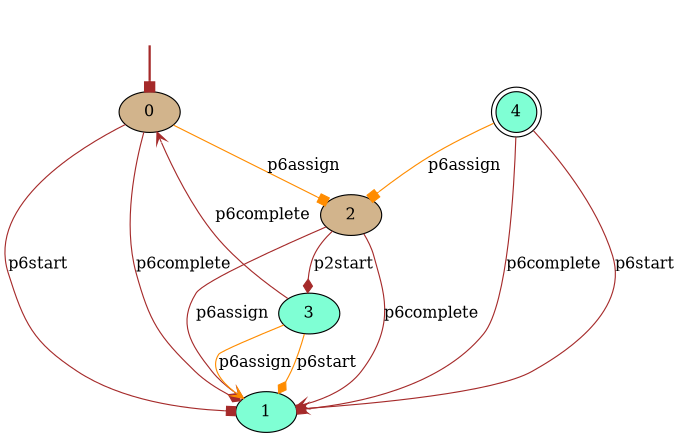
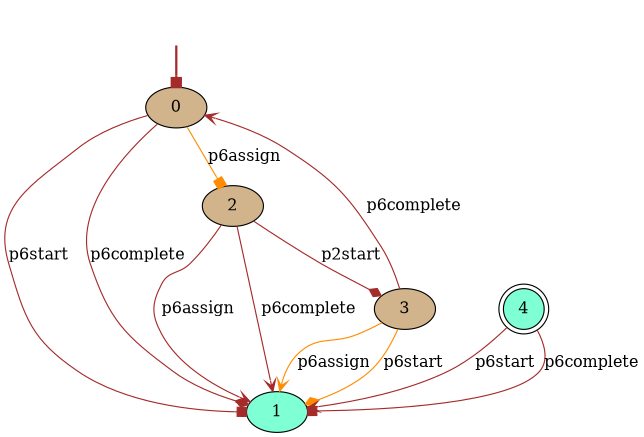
(434, 154) -> none
(309, 314) -> (405, 309)
